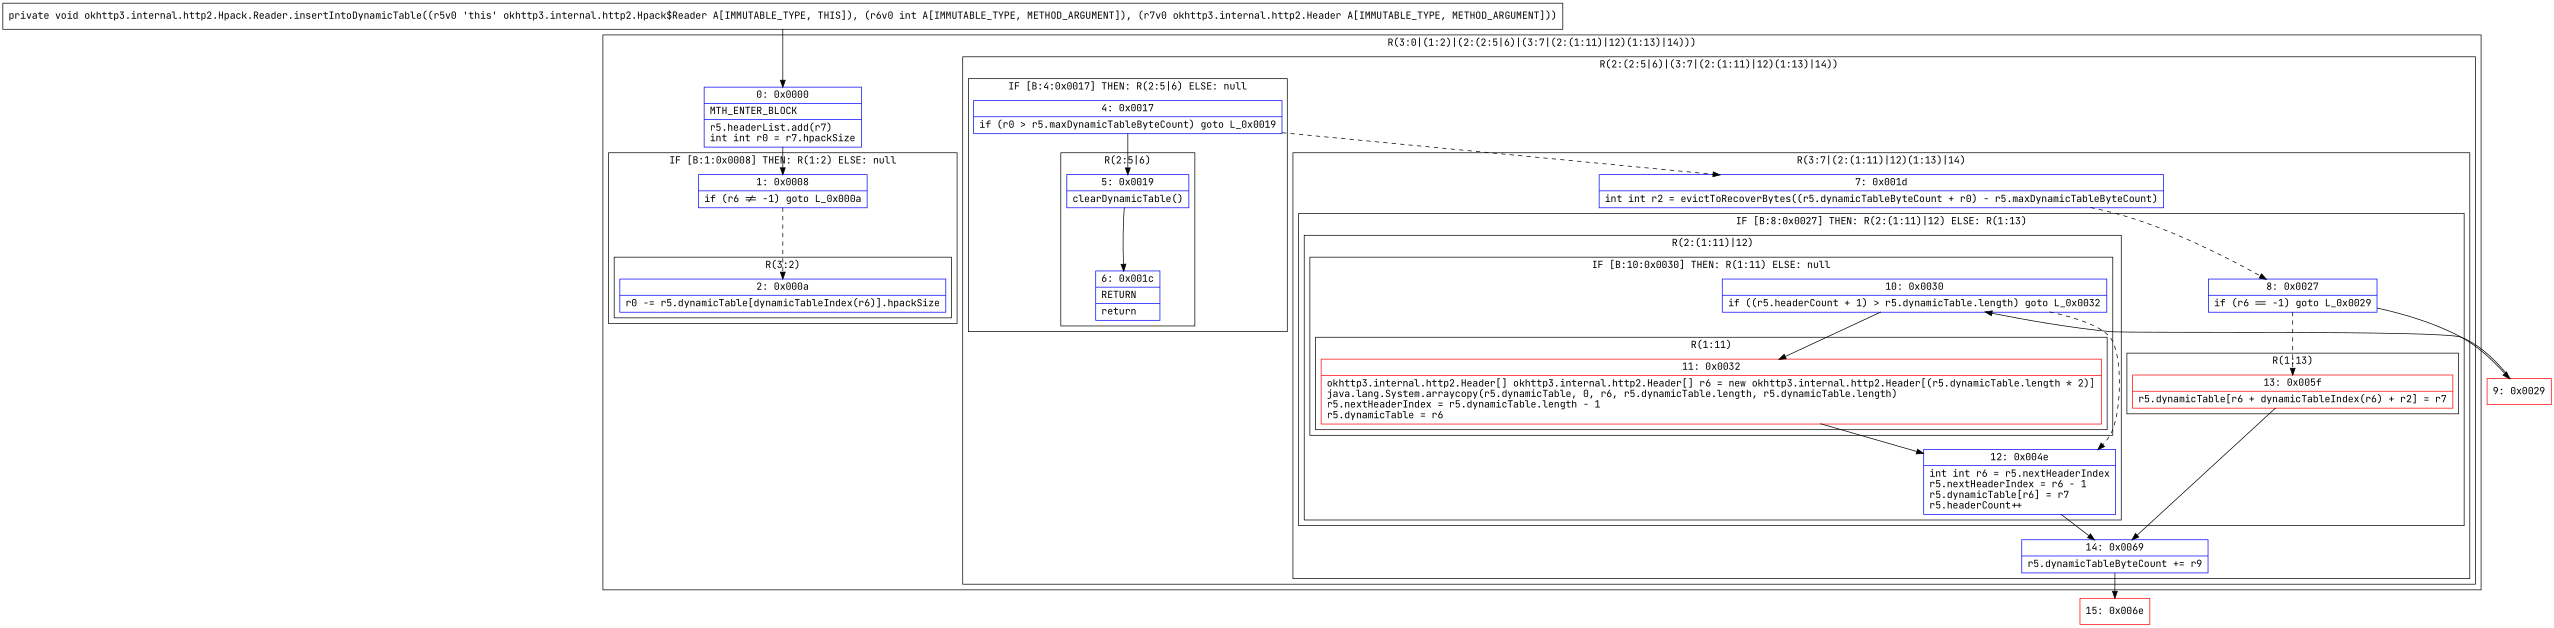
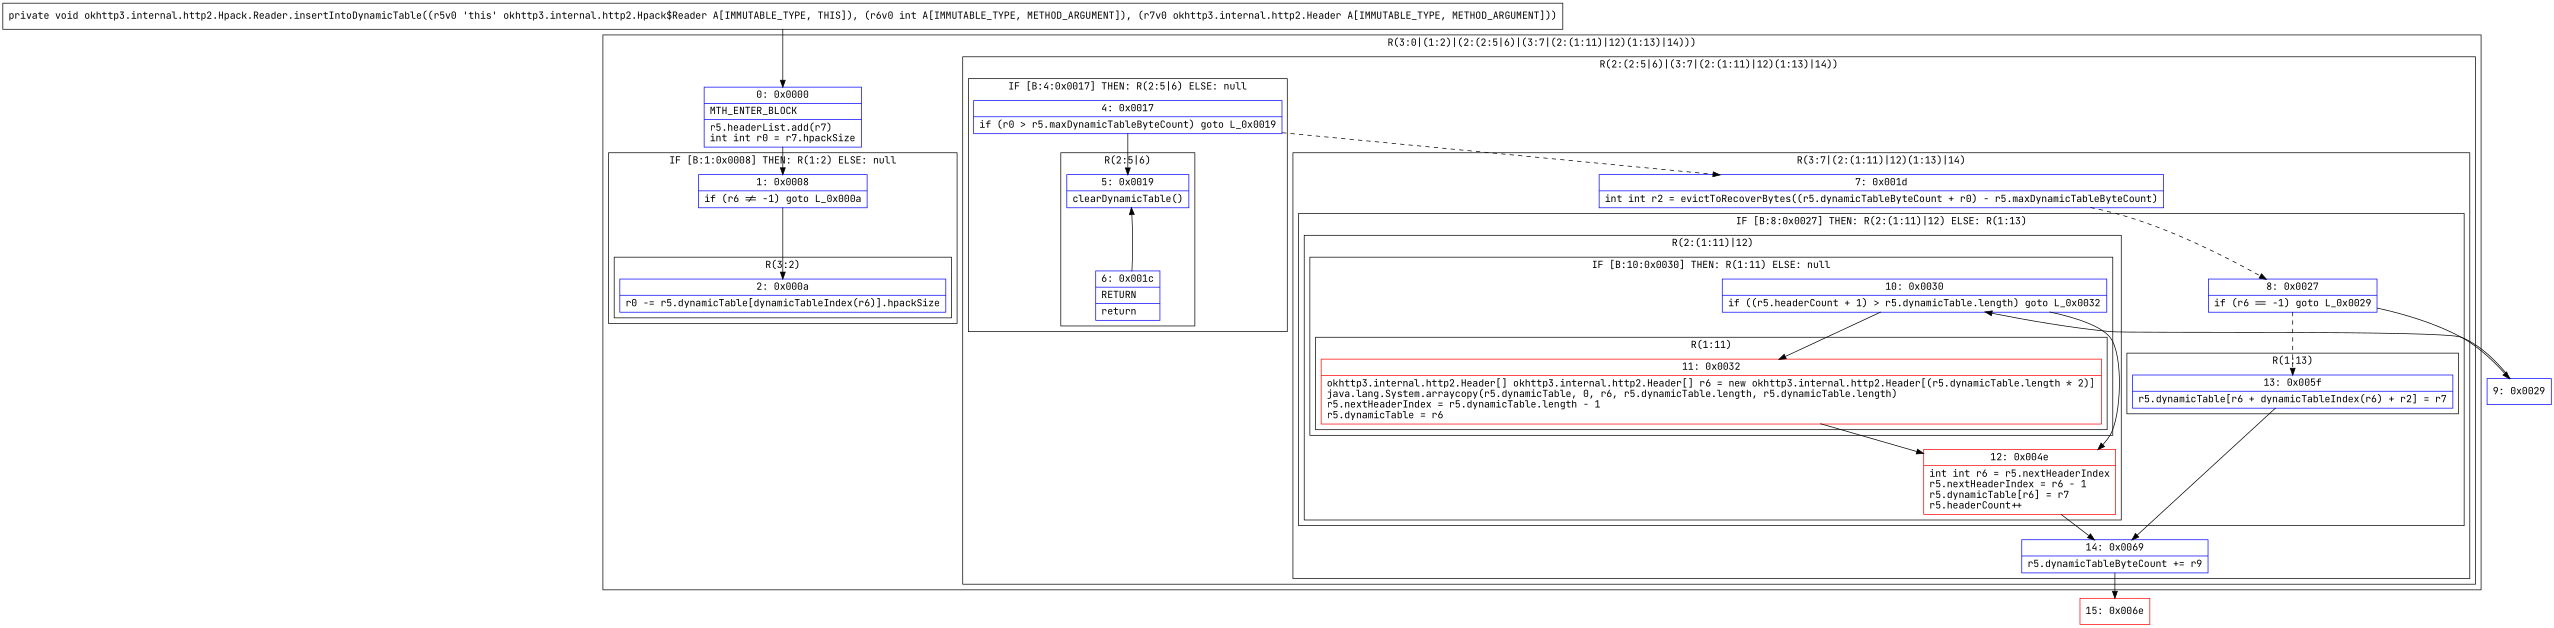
(1123, 236) -> (1133, 243)
(783, 240) -> (783, 240)
(2092, 325) -> (2092, 325)
(2293, 392) -> (2293, 392)
(2519, 392) -> (2519, 392)
(2020, 482) -> (2020, 482)
